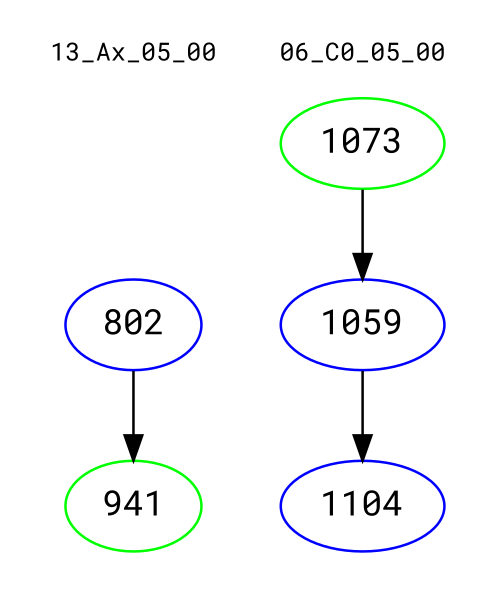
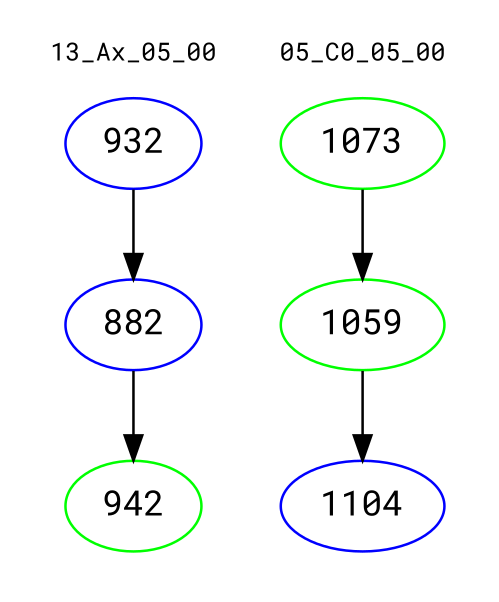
(364, 54) -> (364, 54)
none -> (133, 144)
(133, 325) -> (133, 325)
(363, 325) -> (363, 325)
(133, 506) -> (133, 506)
